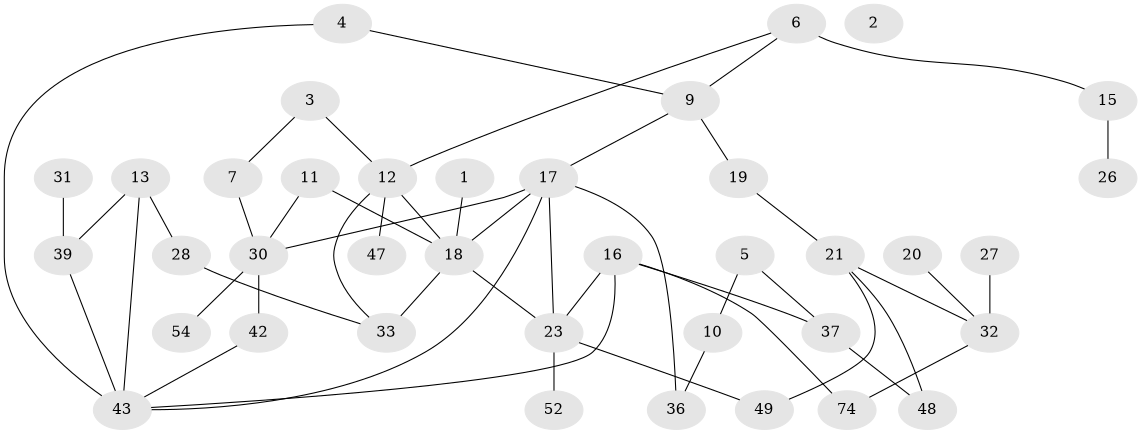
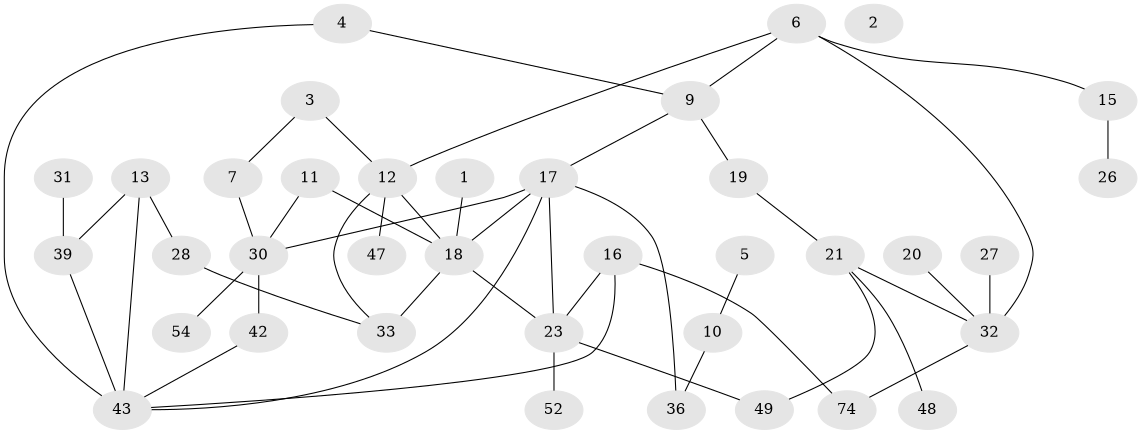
none -> (970, 152)
(831, 333) -> none
